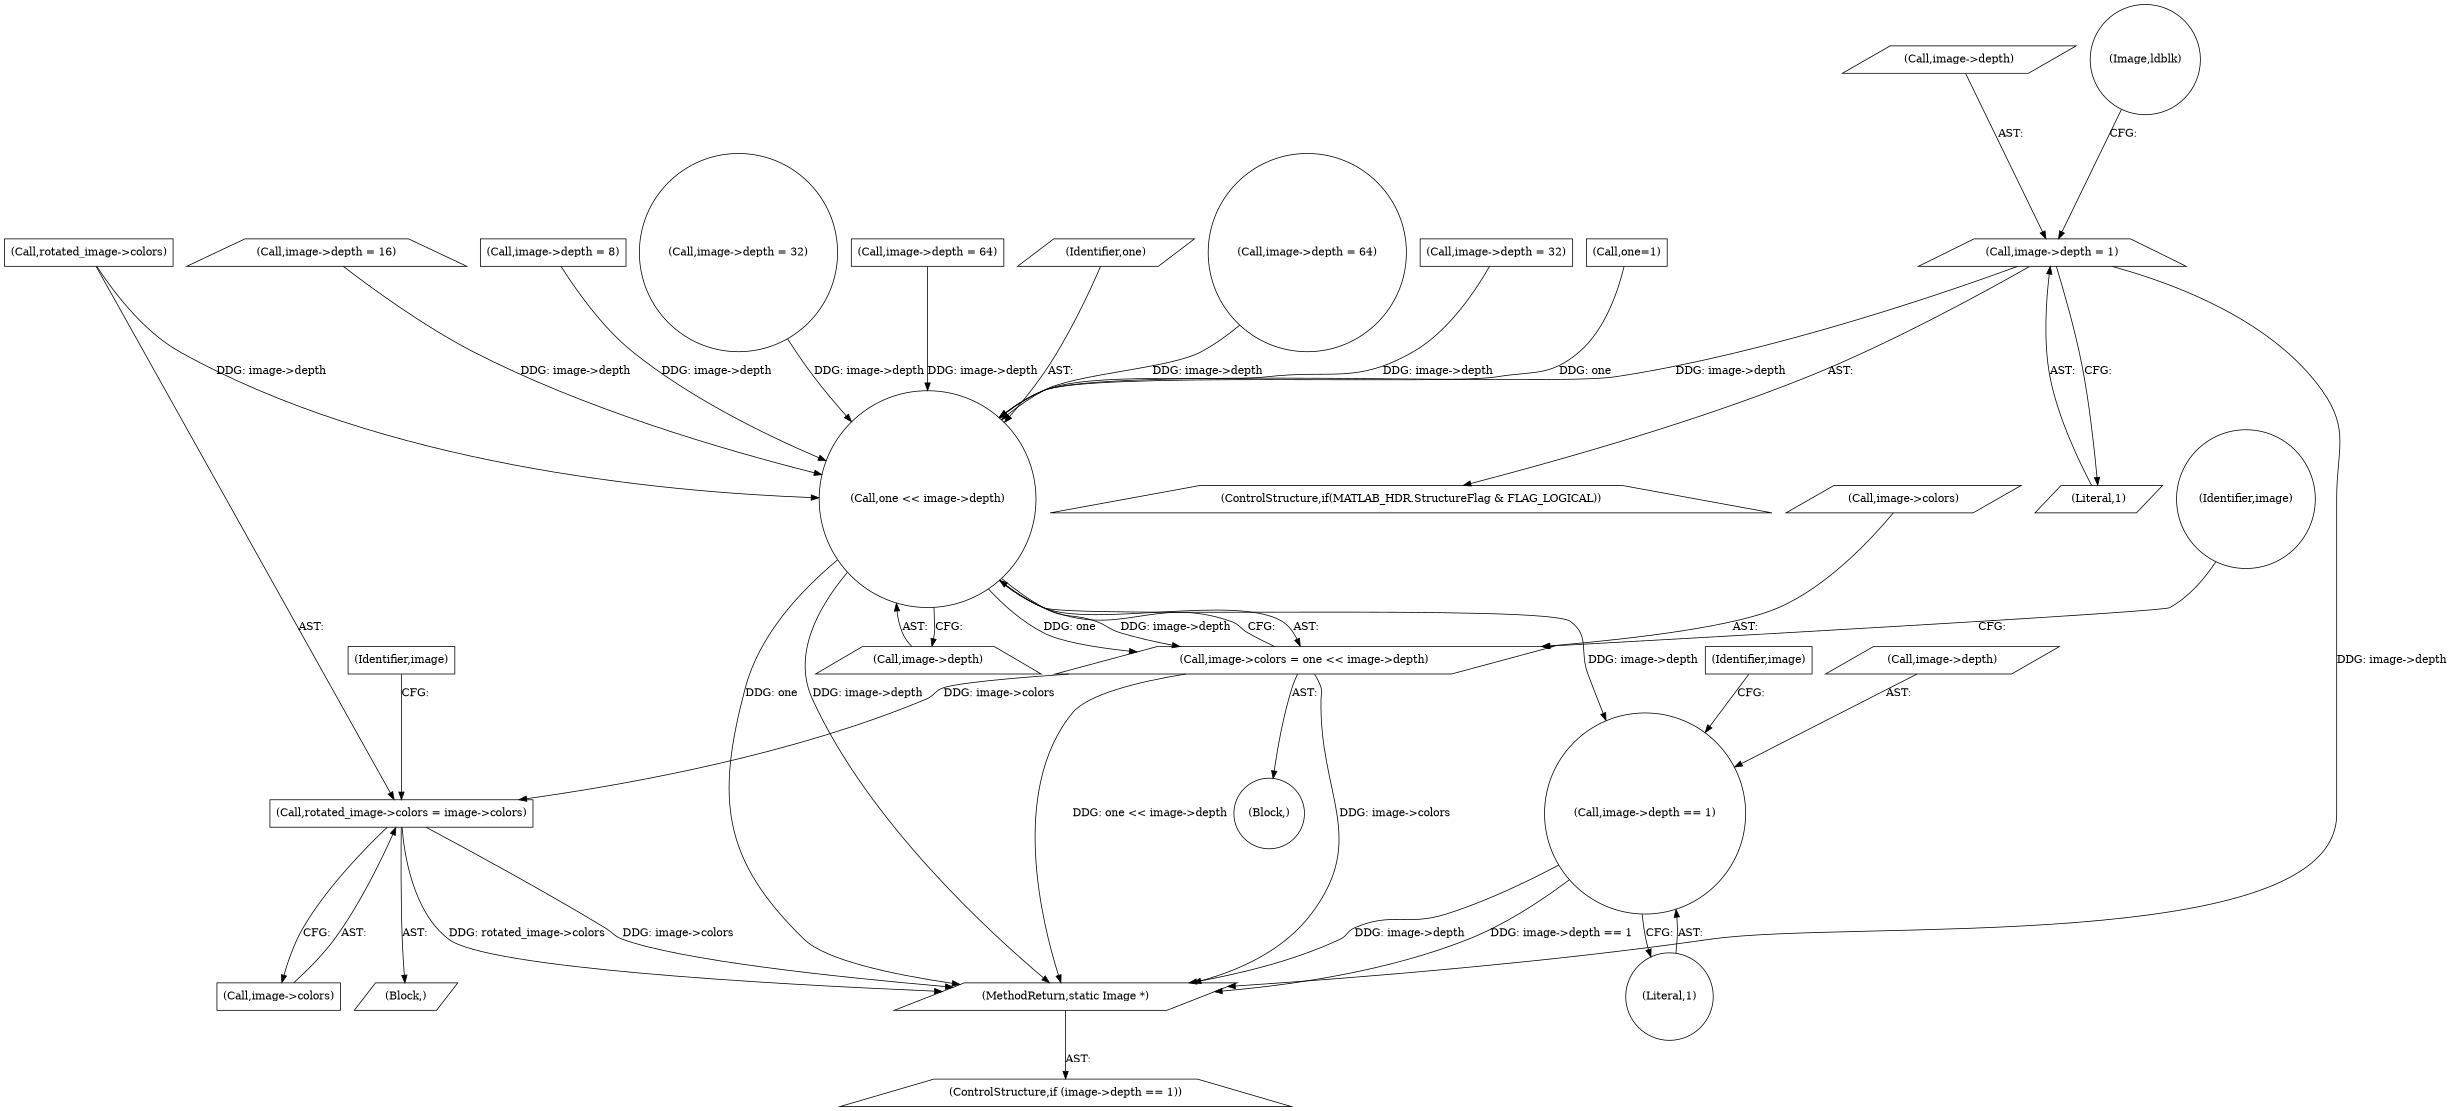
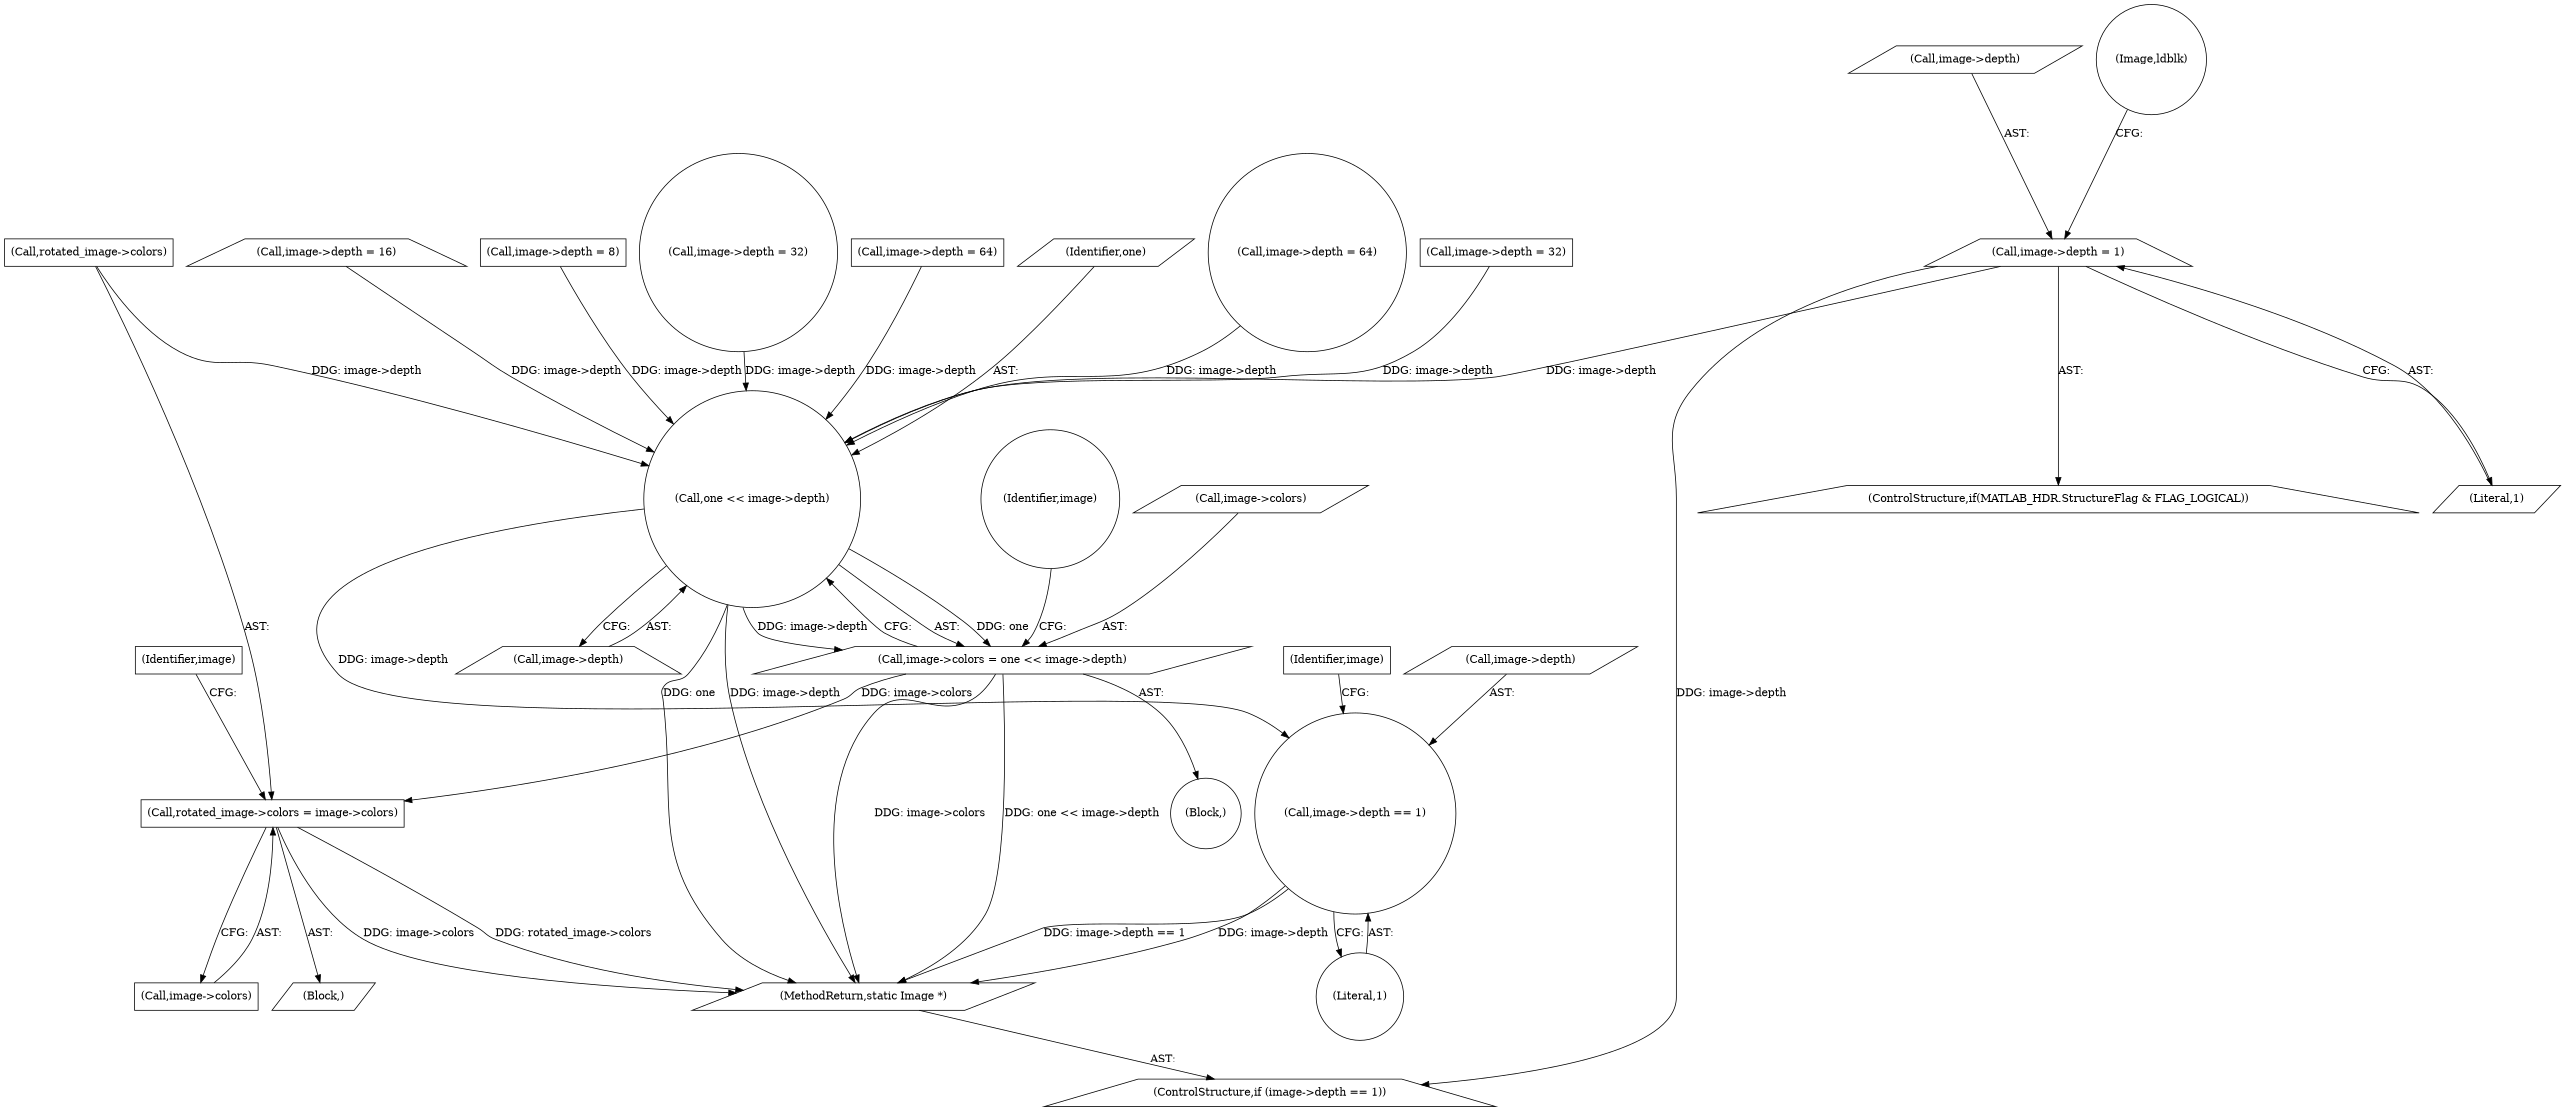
(1627, 253) -> none
(2142, 915) -> (1676, 688)
